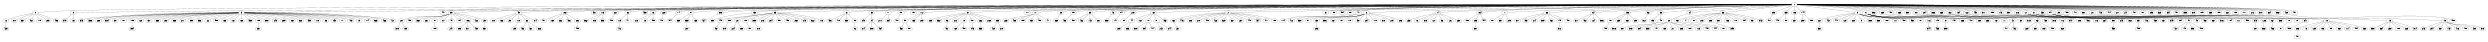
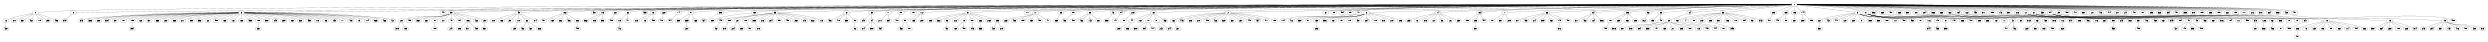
(73, 21) -> none
